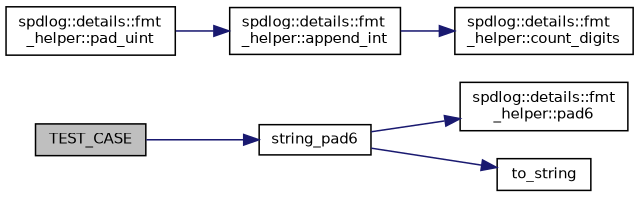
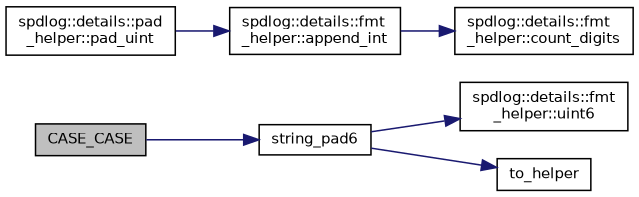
(91, 31) -> (91, 31)
(544, 107) -> (544, 107)
(91, 140) -> (91, 140)
(544, 175) -> (544, 175)
